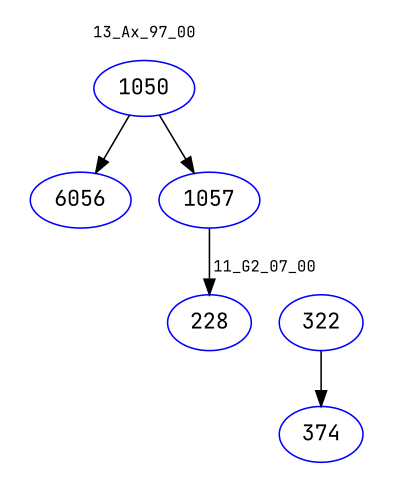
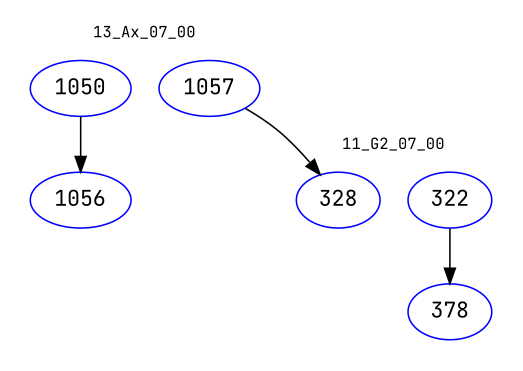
(145, 33) -> (145, 33)
(173, 137) -> none
(81, 200) -> (81, 200)
(209, 323) -> (338, 200)
(321, 434) -> (450, 312)
